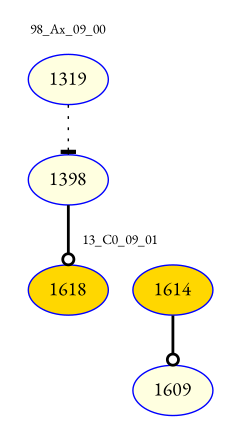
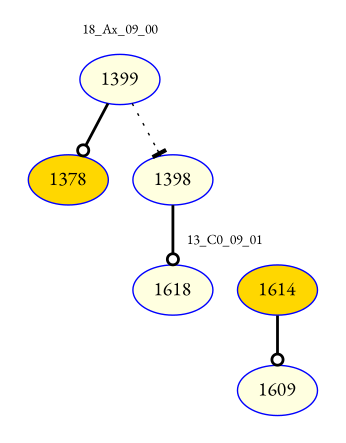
(68, 30) -> (121, 30)
(68, 79) -> (120, 79)
none -> (68, 180)
(68, 290) -> (173, 290)
